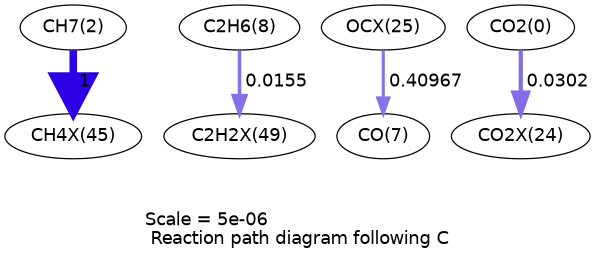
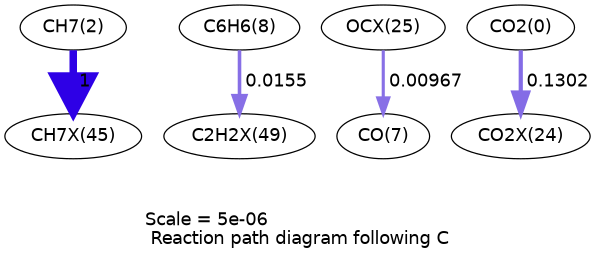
(240, 28) -> (240, 28)
(423, 82) -> (423, 82)
(555, 82) -> (555, 82)
(73, 136) -> (73, 136)
